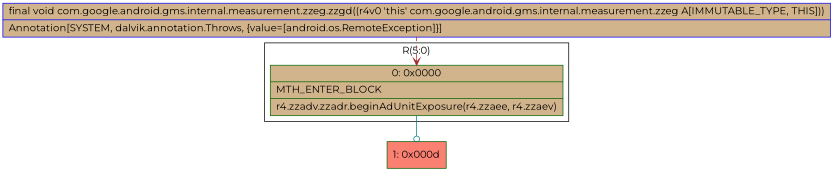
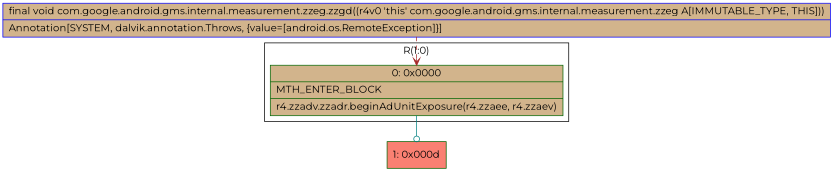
(417, 51) -> (417, 51)
